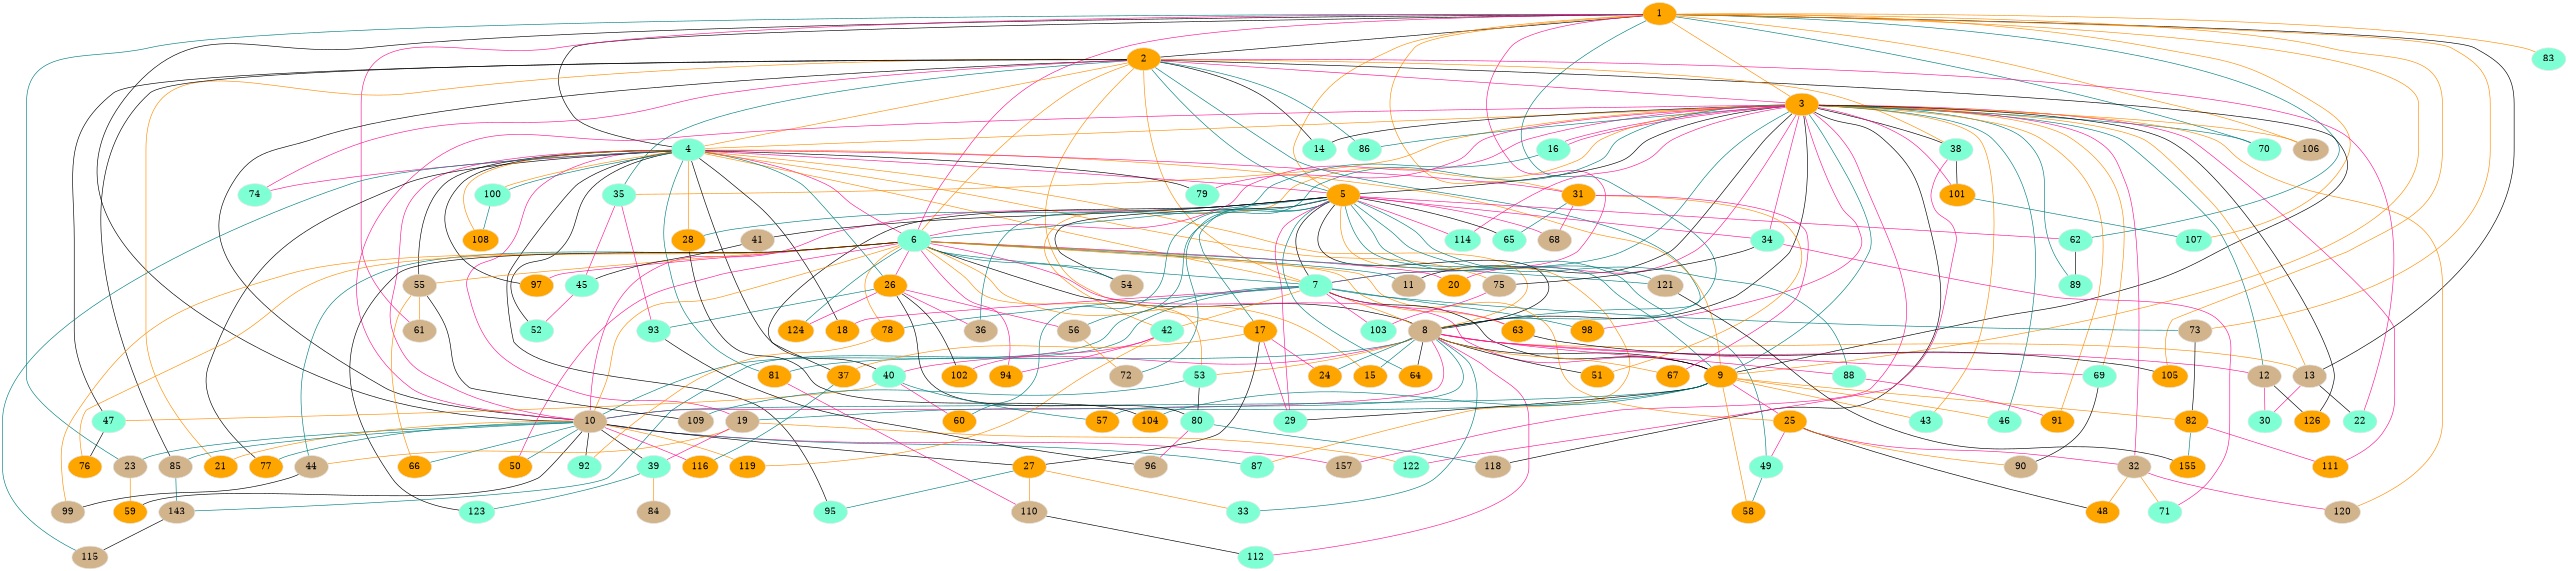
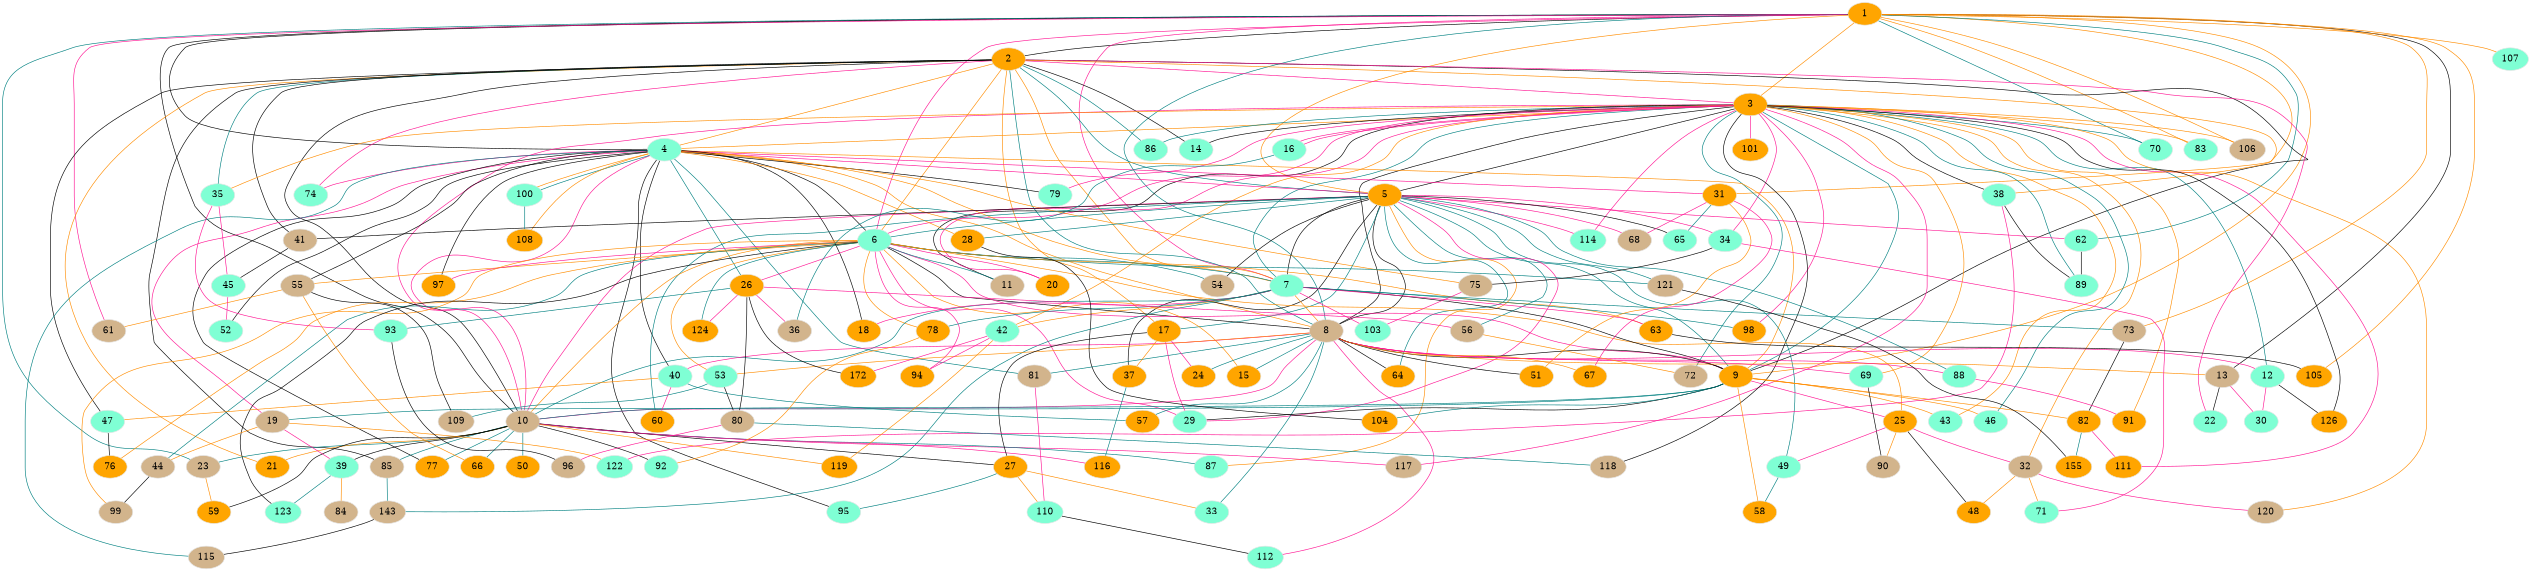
none -> (557, 70)
(2122, 132) -> (1979, 116)
(2113, 155) -> (2113, 197)
(1957, 172) -> (2033, 246)
(820, 181) -> (807, 180)
(2076, 218) -> none
(670, 288) -> (1038, 329)
(775, 376) -> (1034, 376)
(959, 376) -> (858, 376)
(2264, 376) -> (2268, 376)
(1197, 422) -> (737, 422)
(1344, 467) -> (1404, 467)
(1029, 512) -> (1045, 512)
